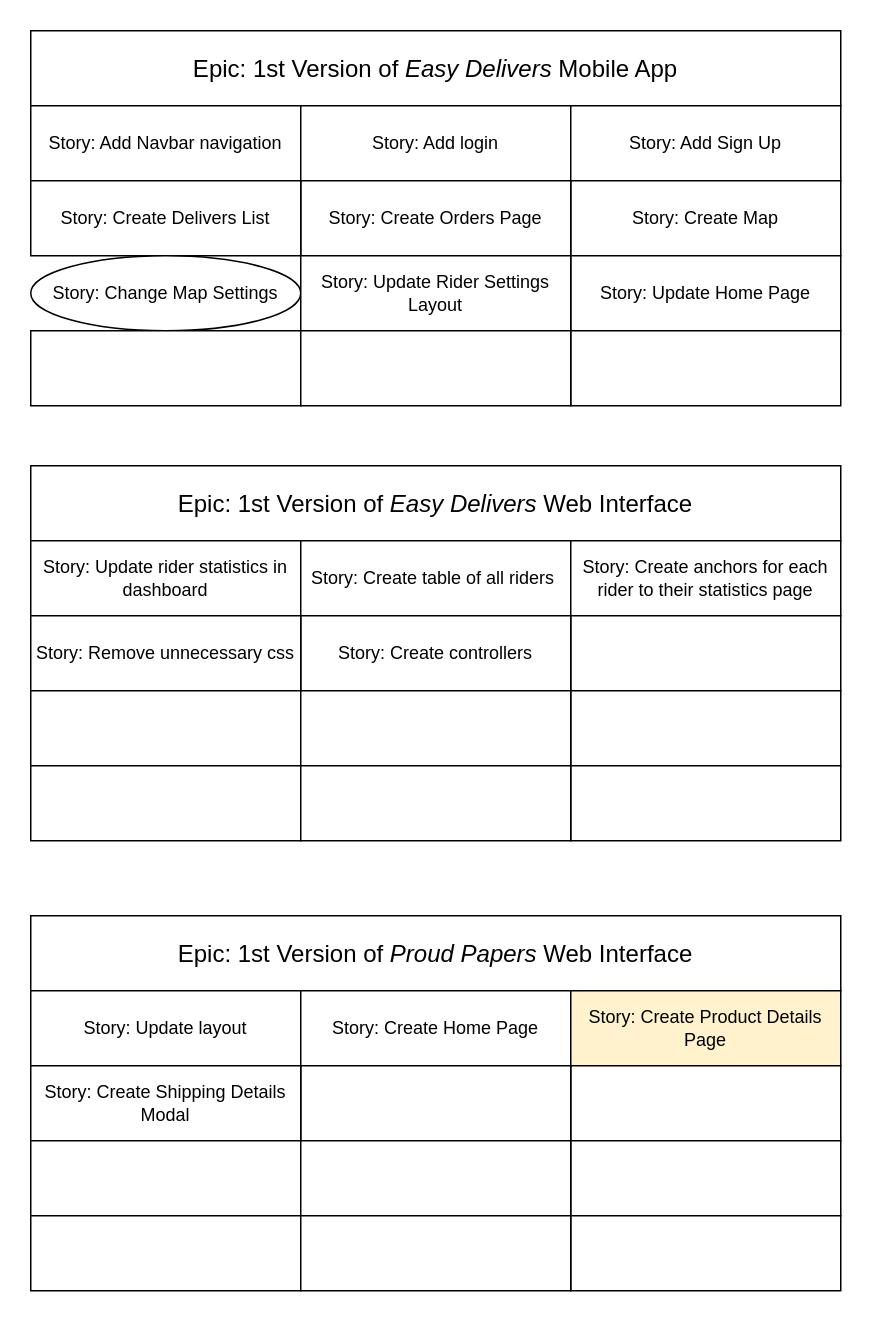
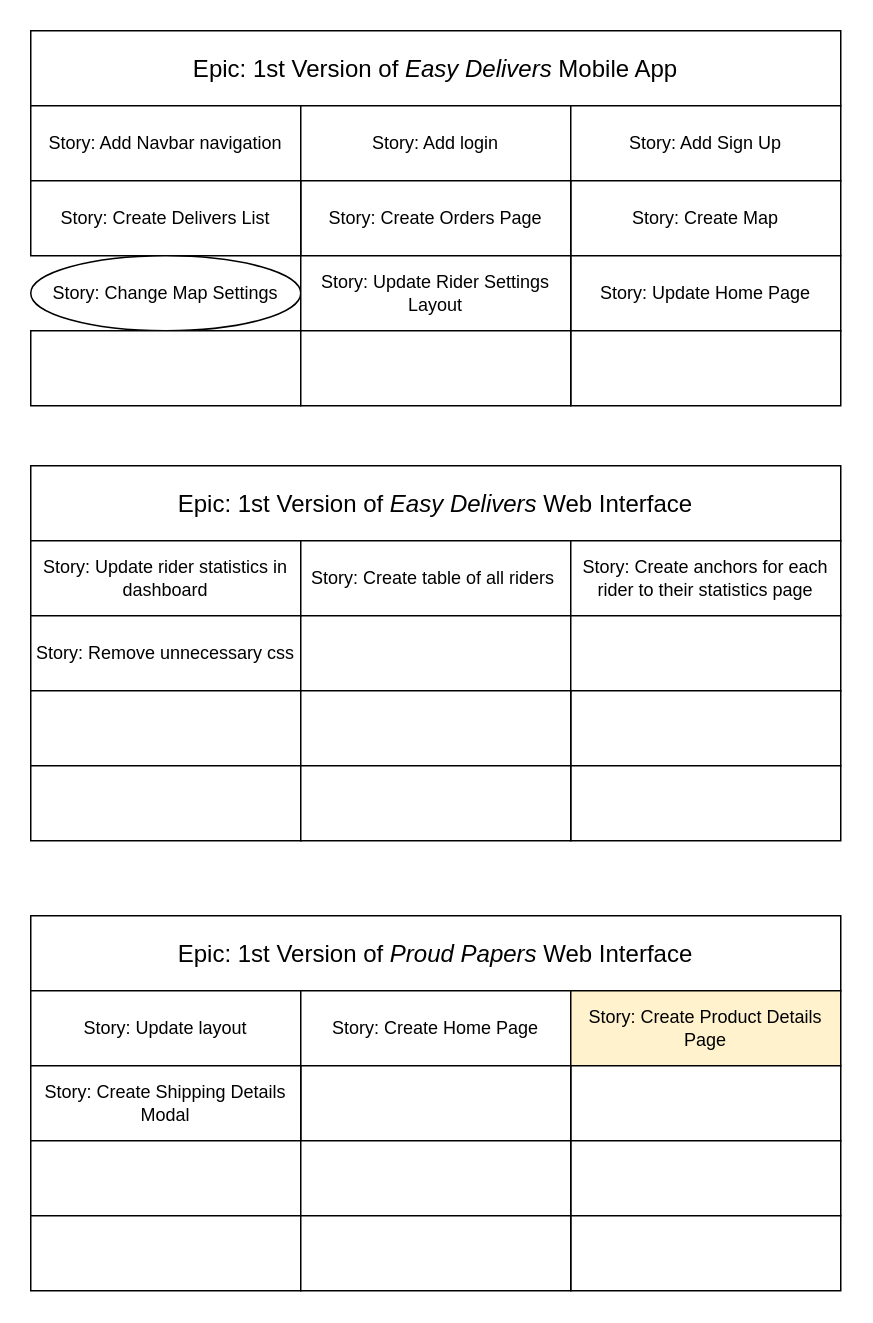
(436, 653) -> none
